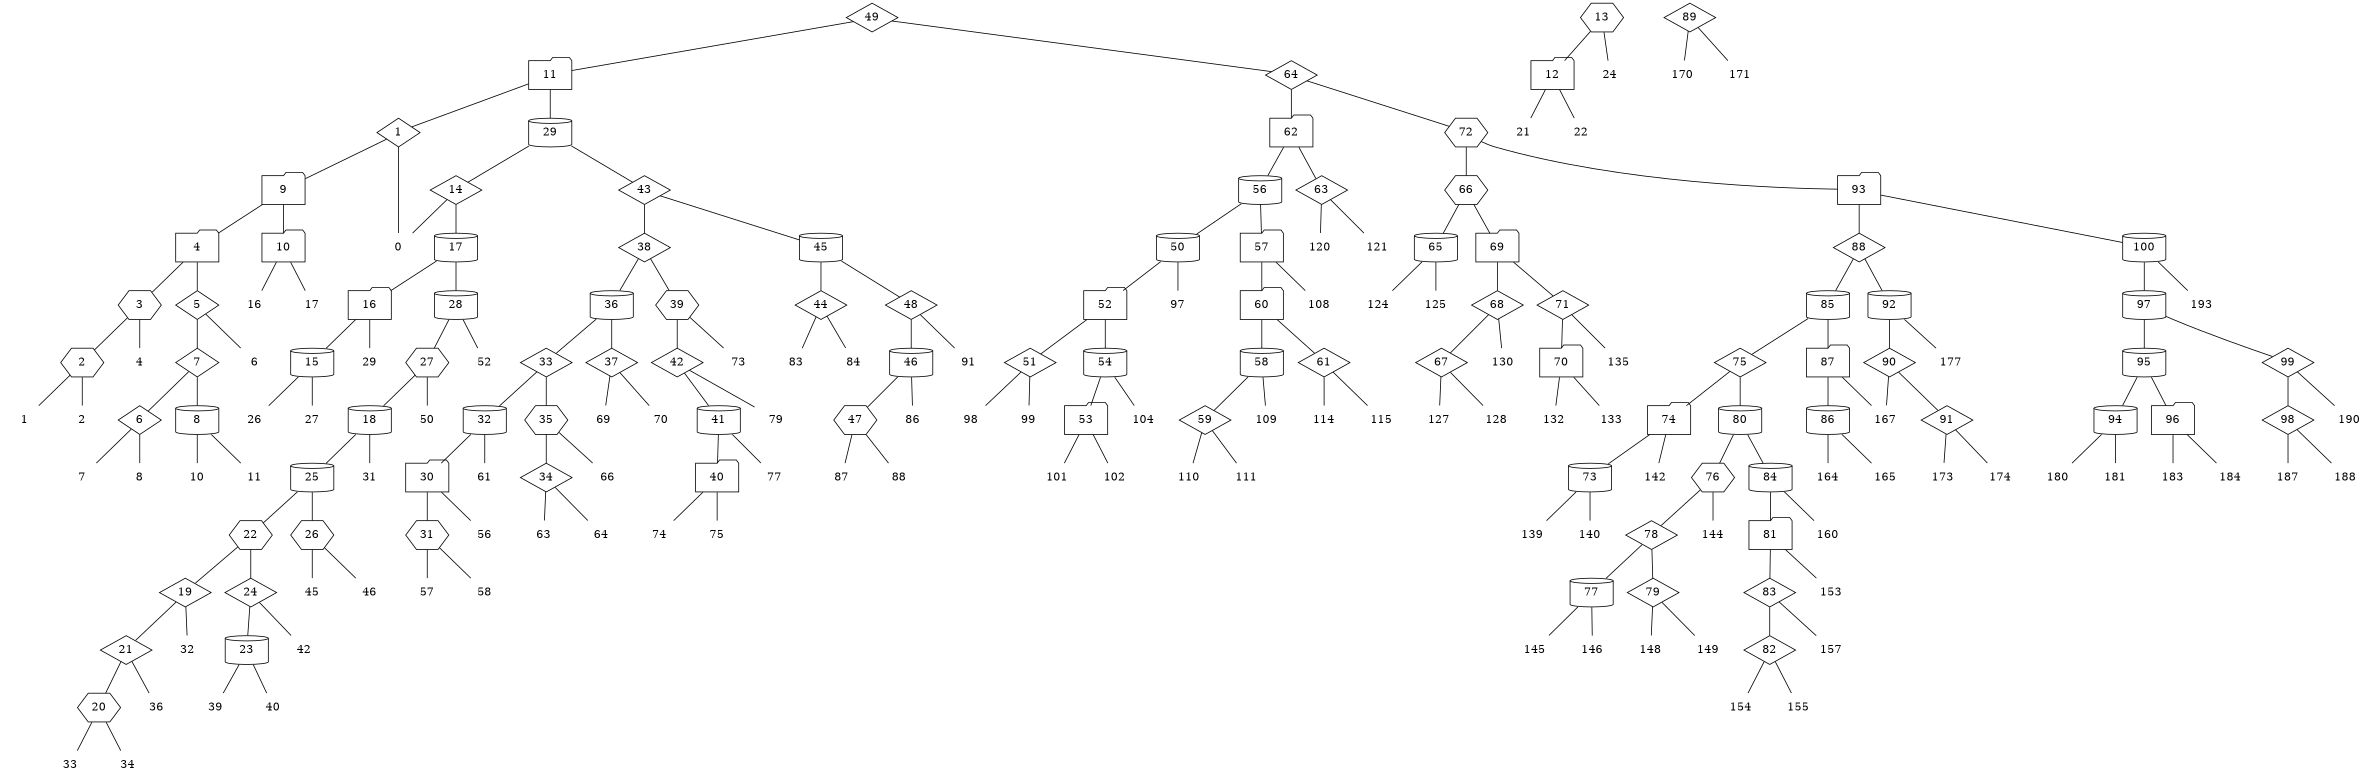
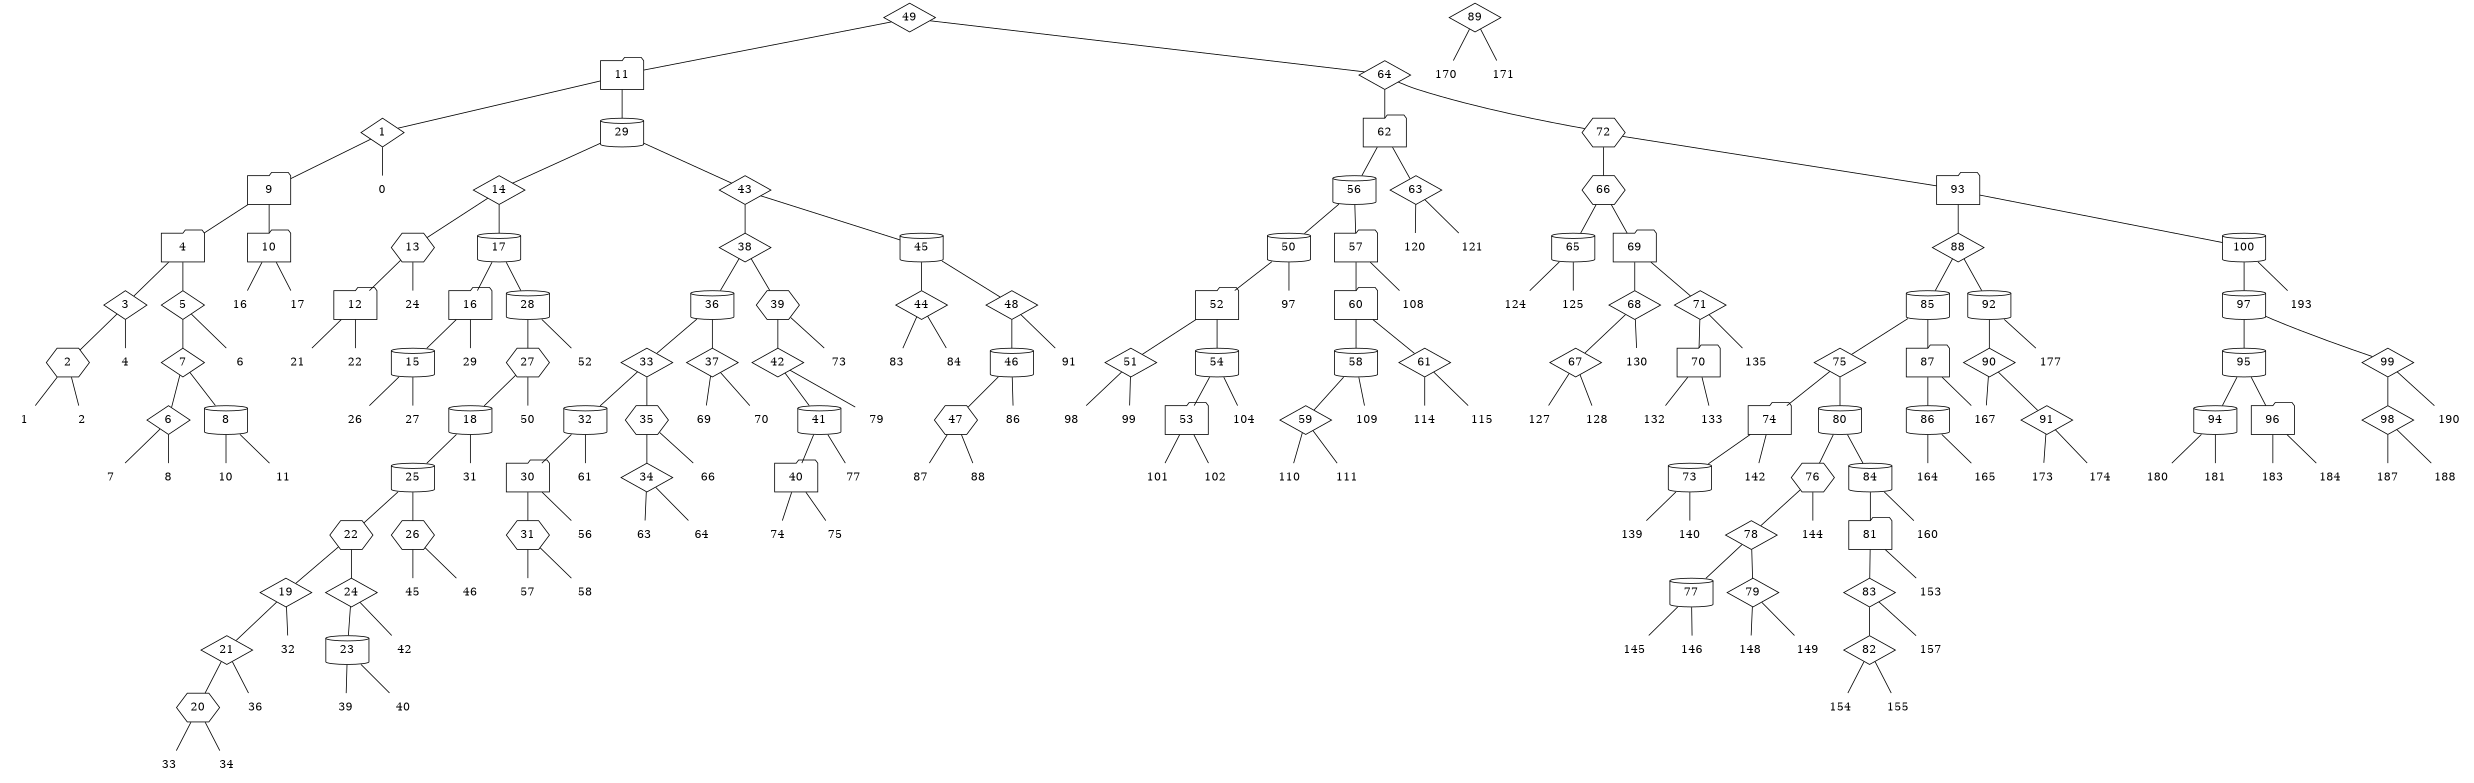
(430, 216) -> (457, 218)
(140, 305) -> (125, 305)
